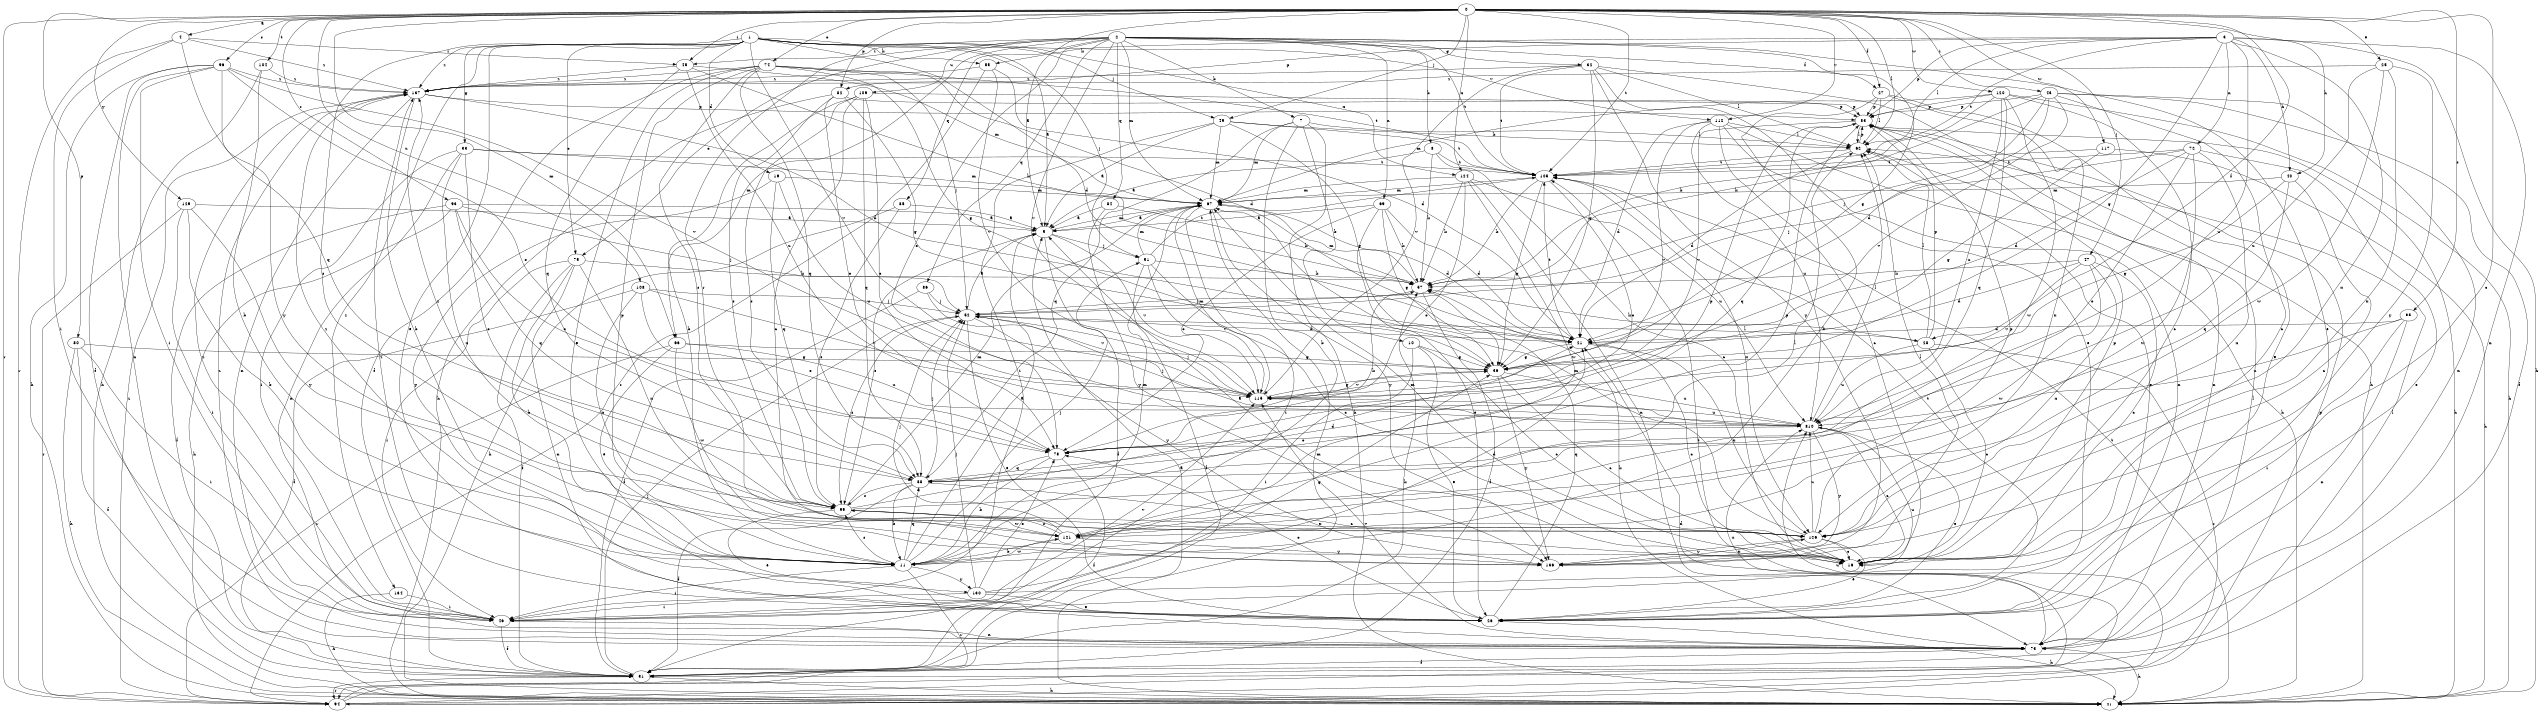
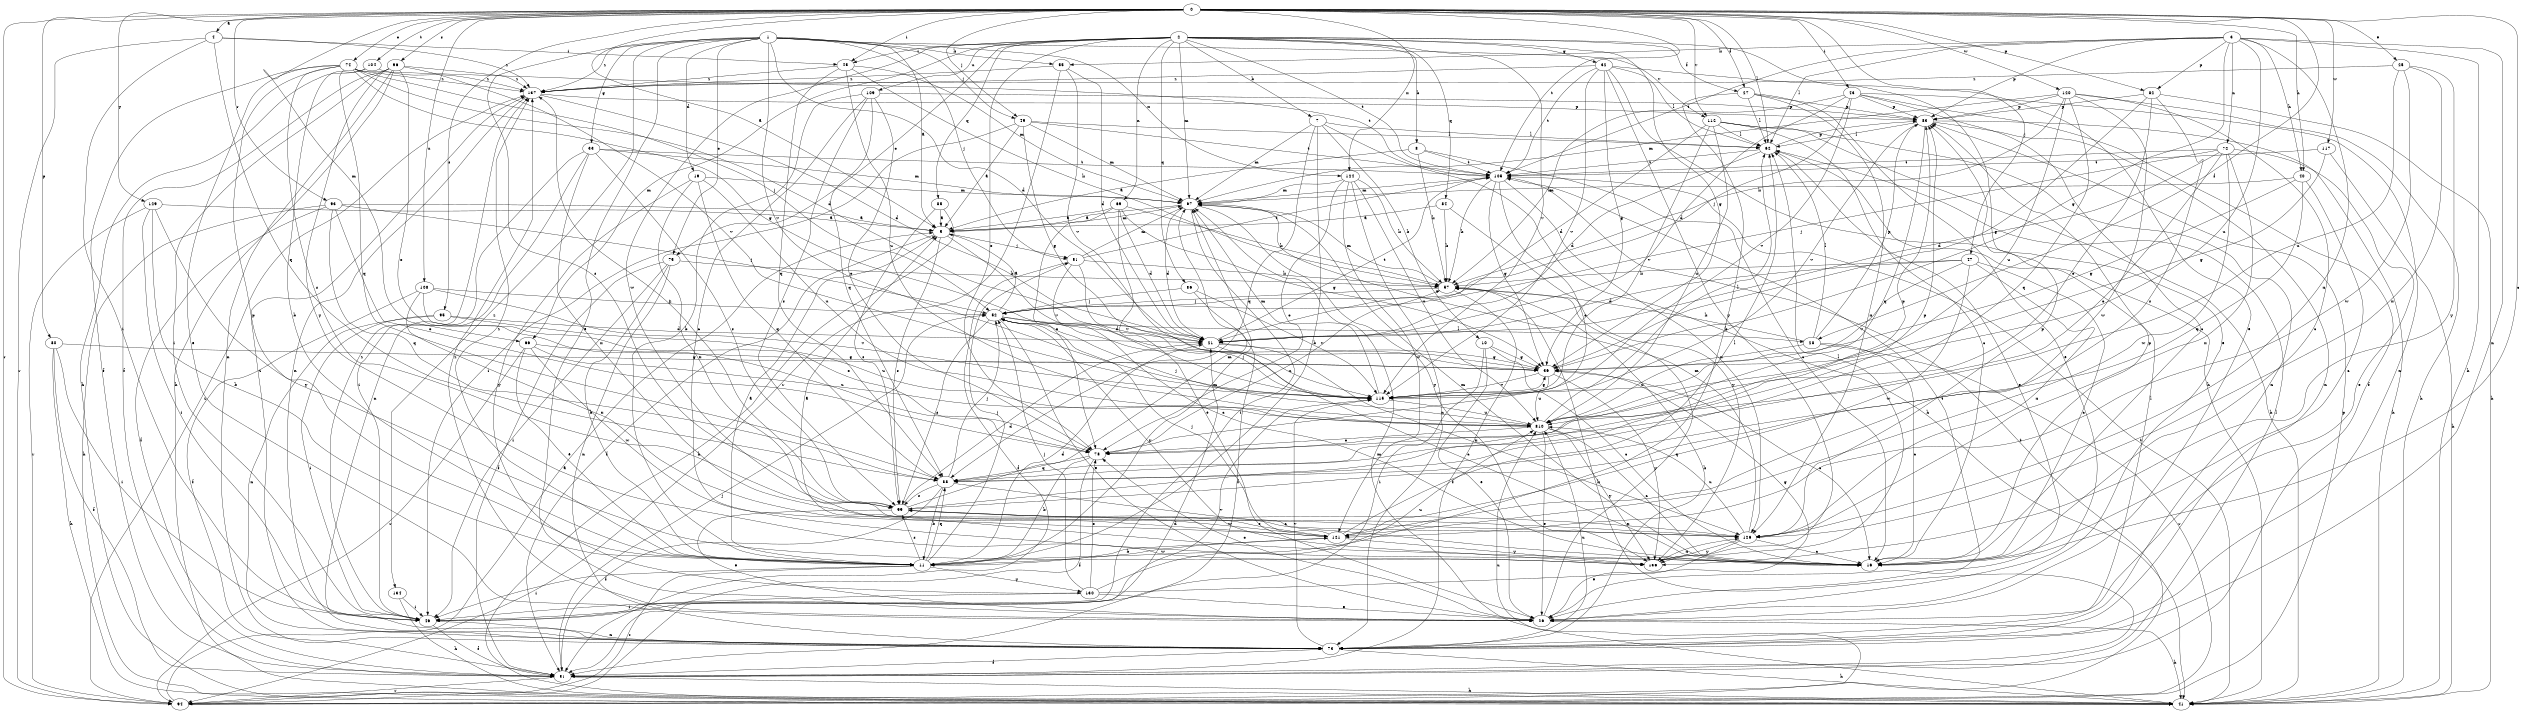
(1494, 135) -> (1449, 135)
(704, 288) -> (633, 288)
(1374, 371) -> (1290, 371)
(500, 470) -> none
(1093, 523) -> (1375, 521)
